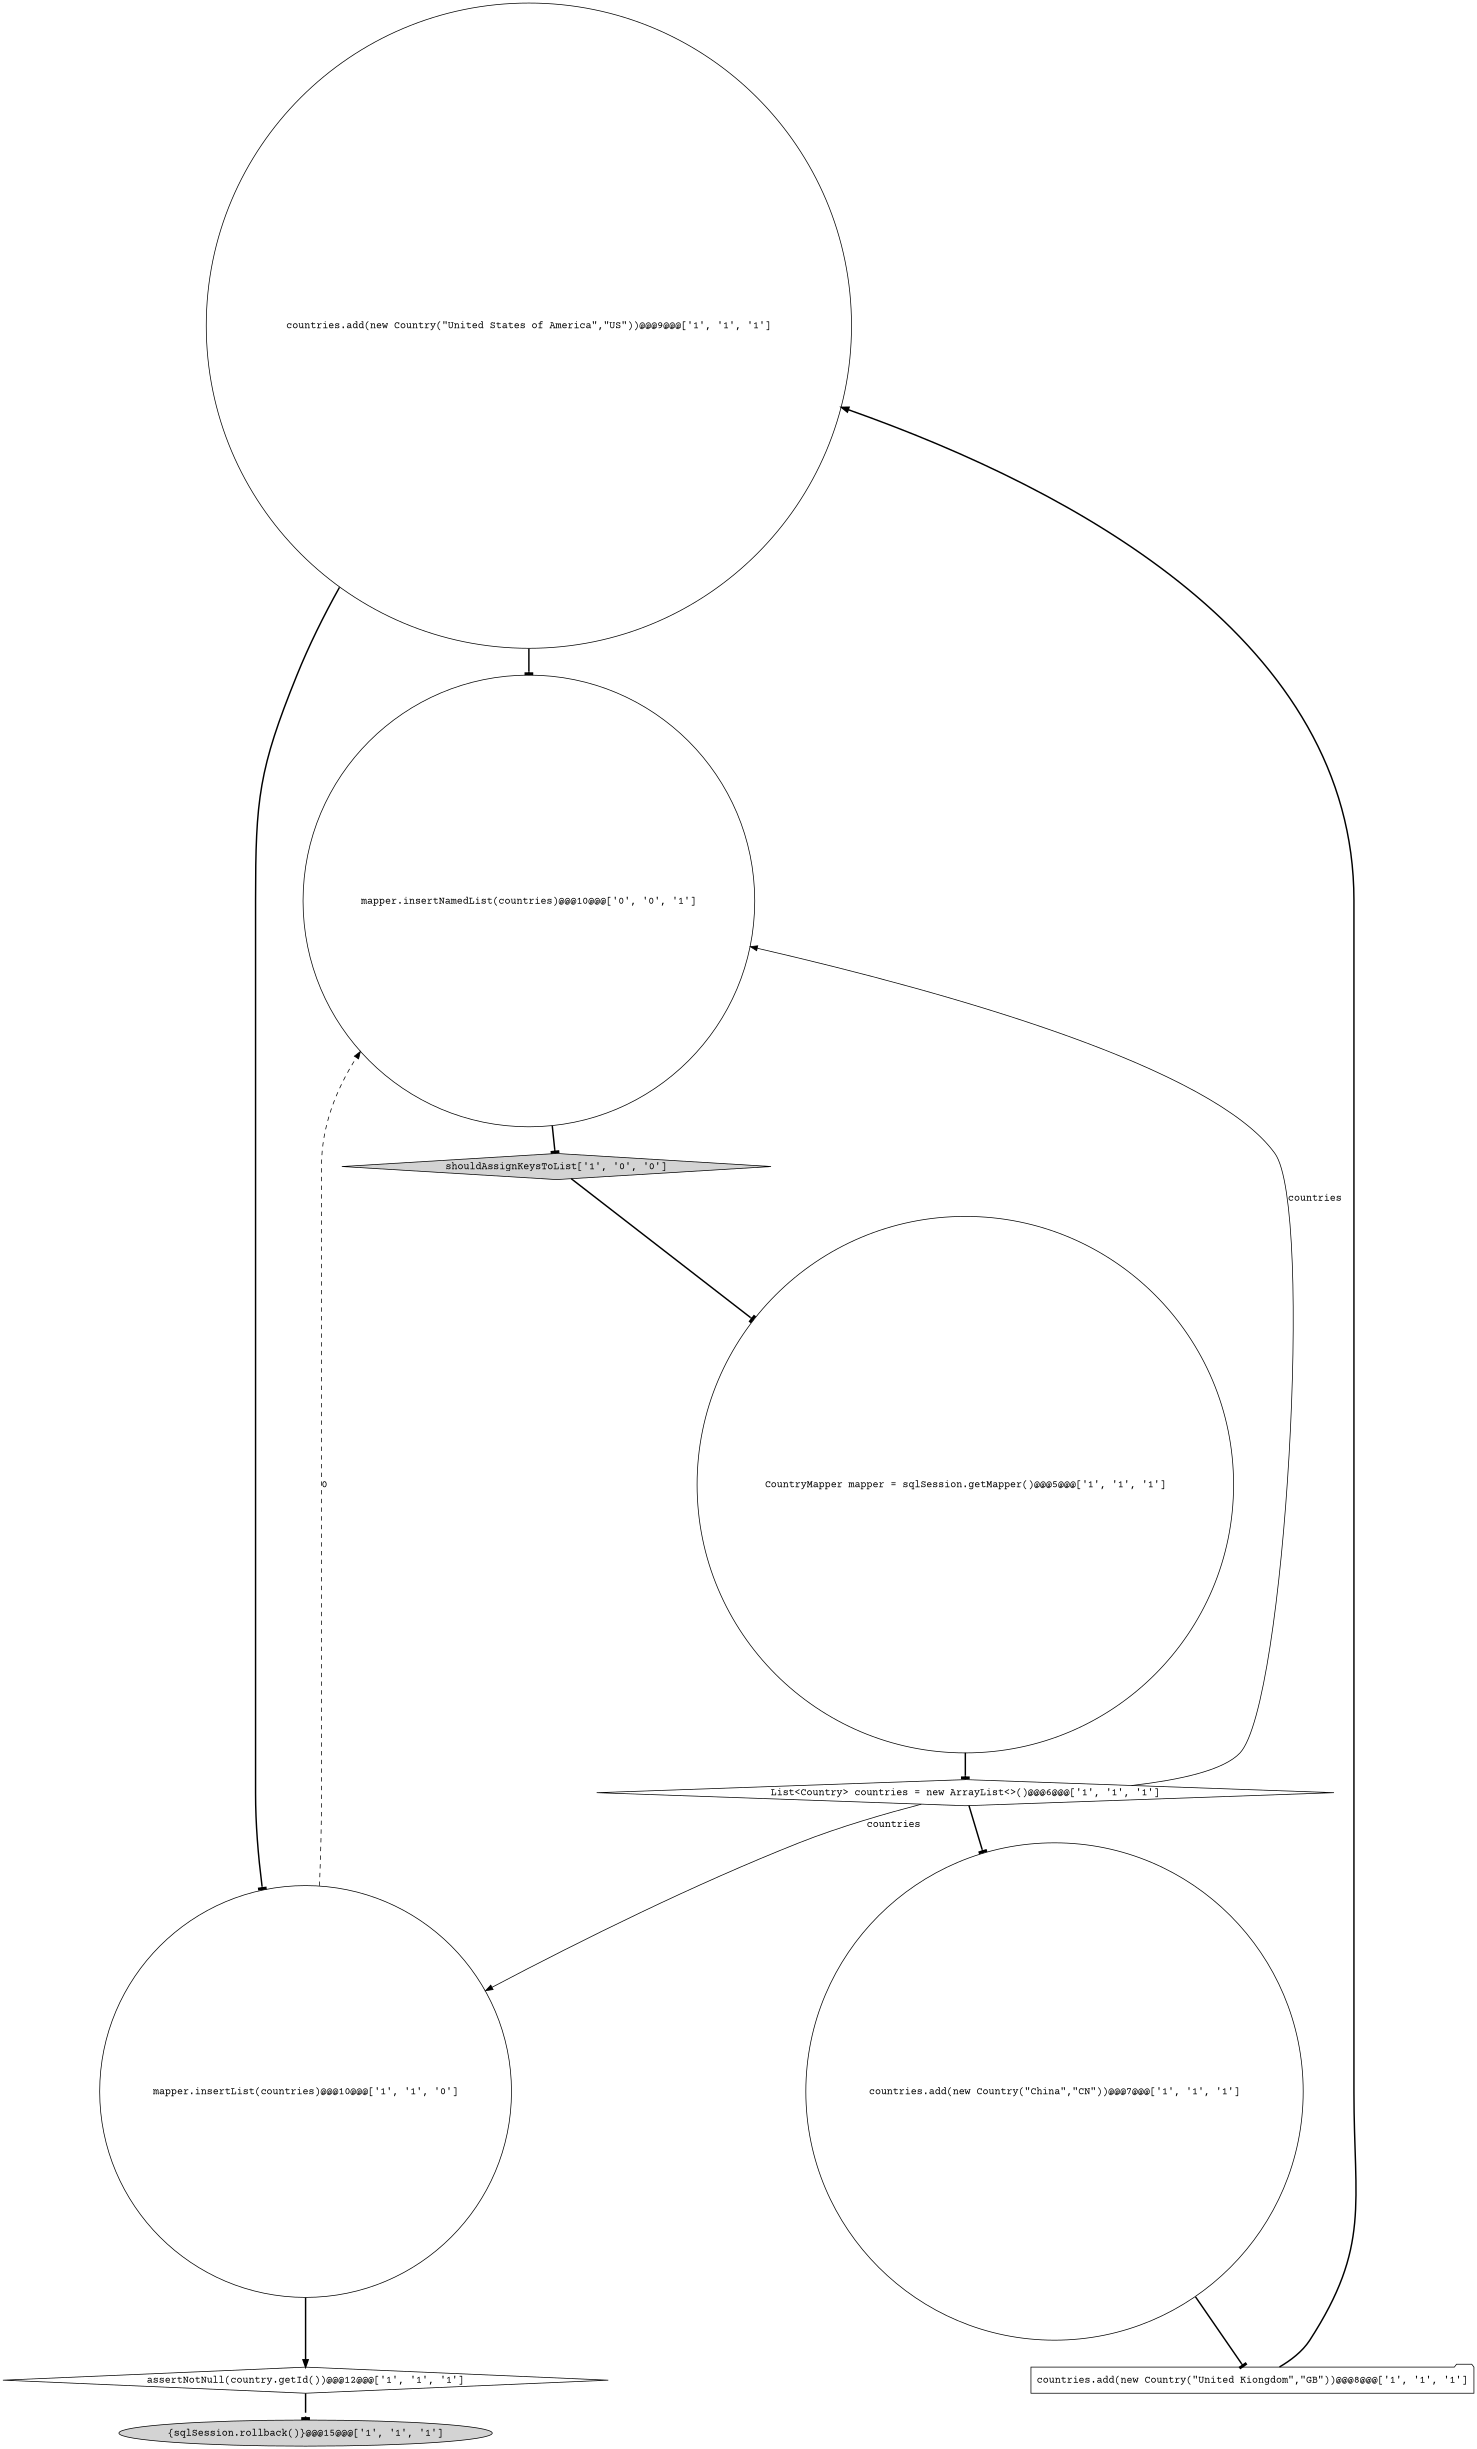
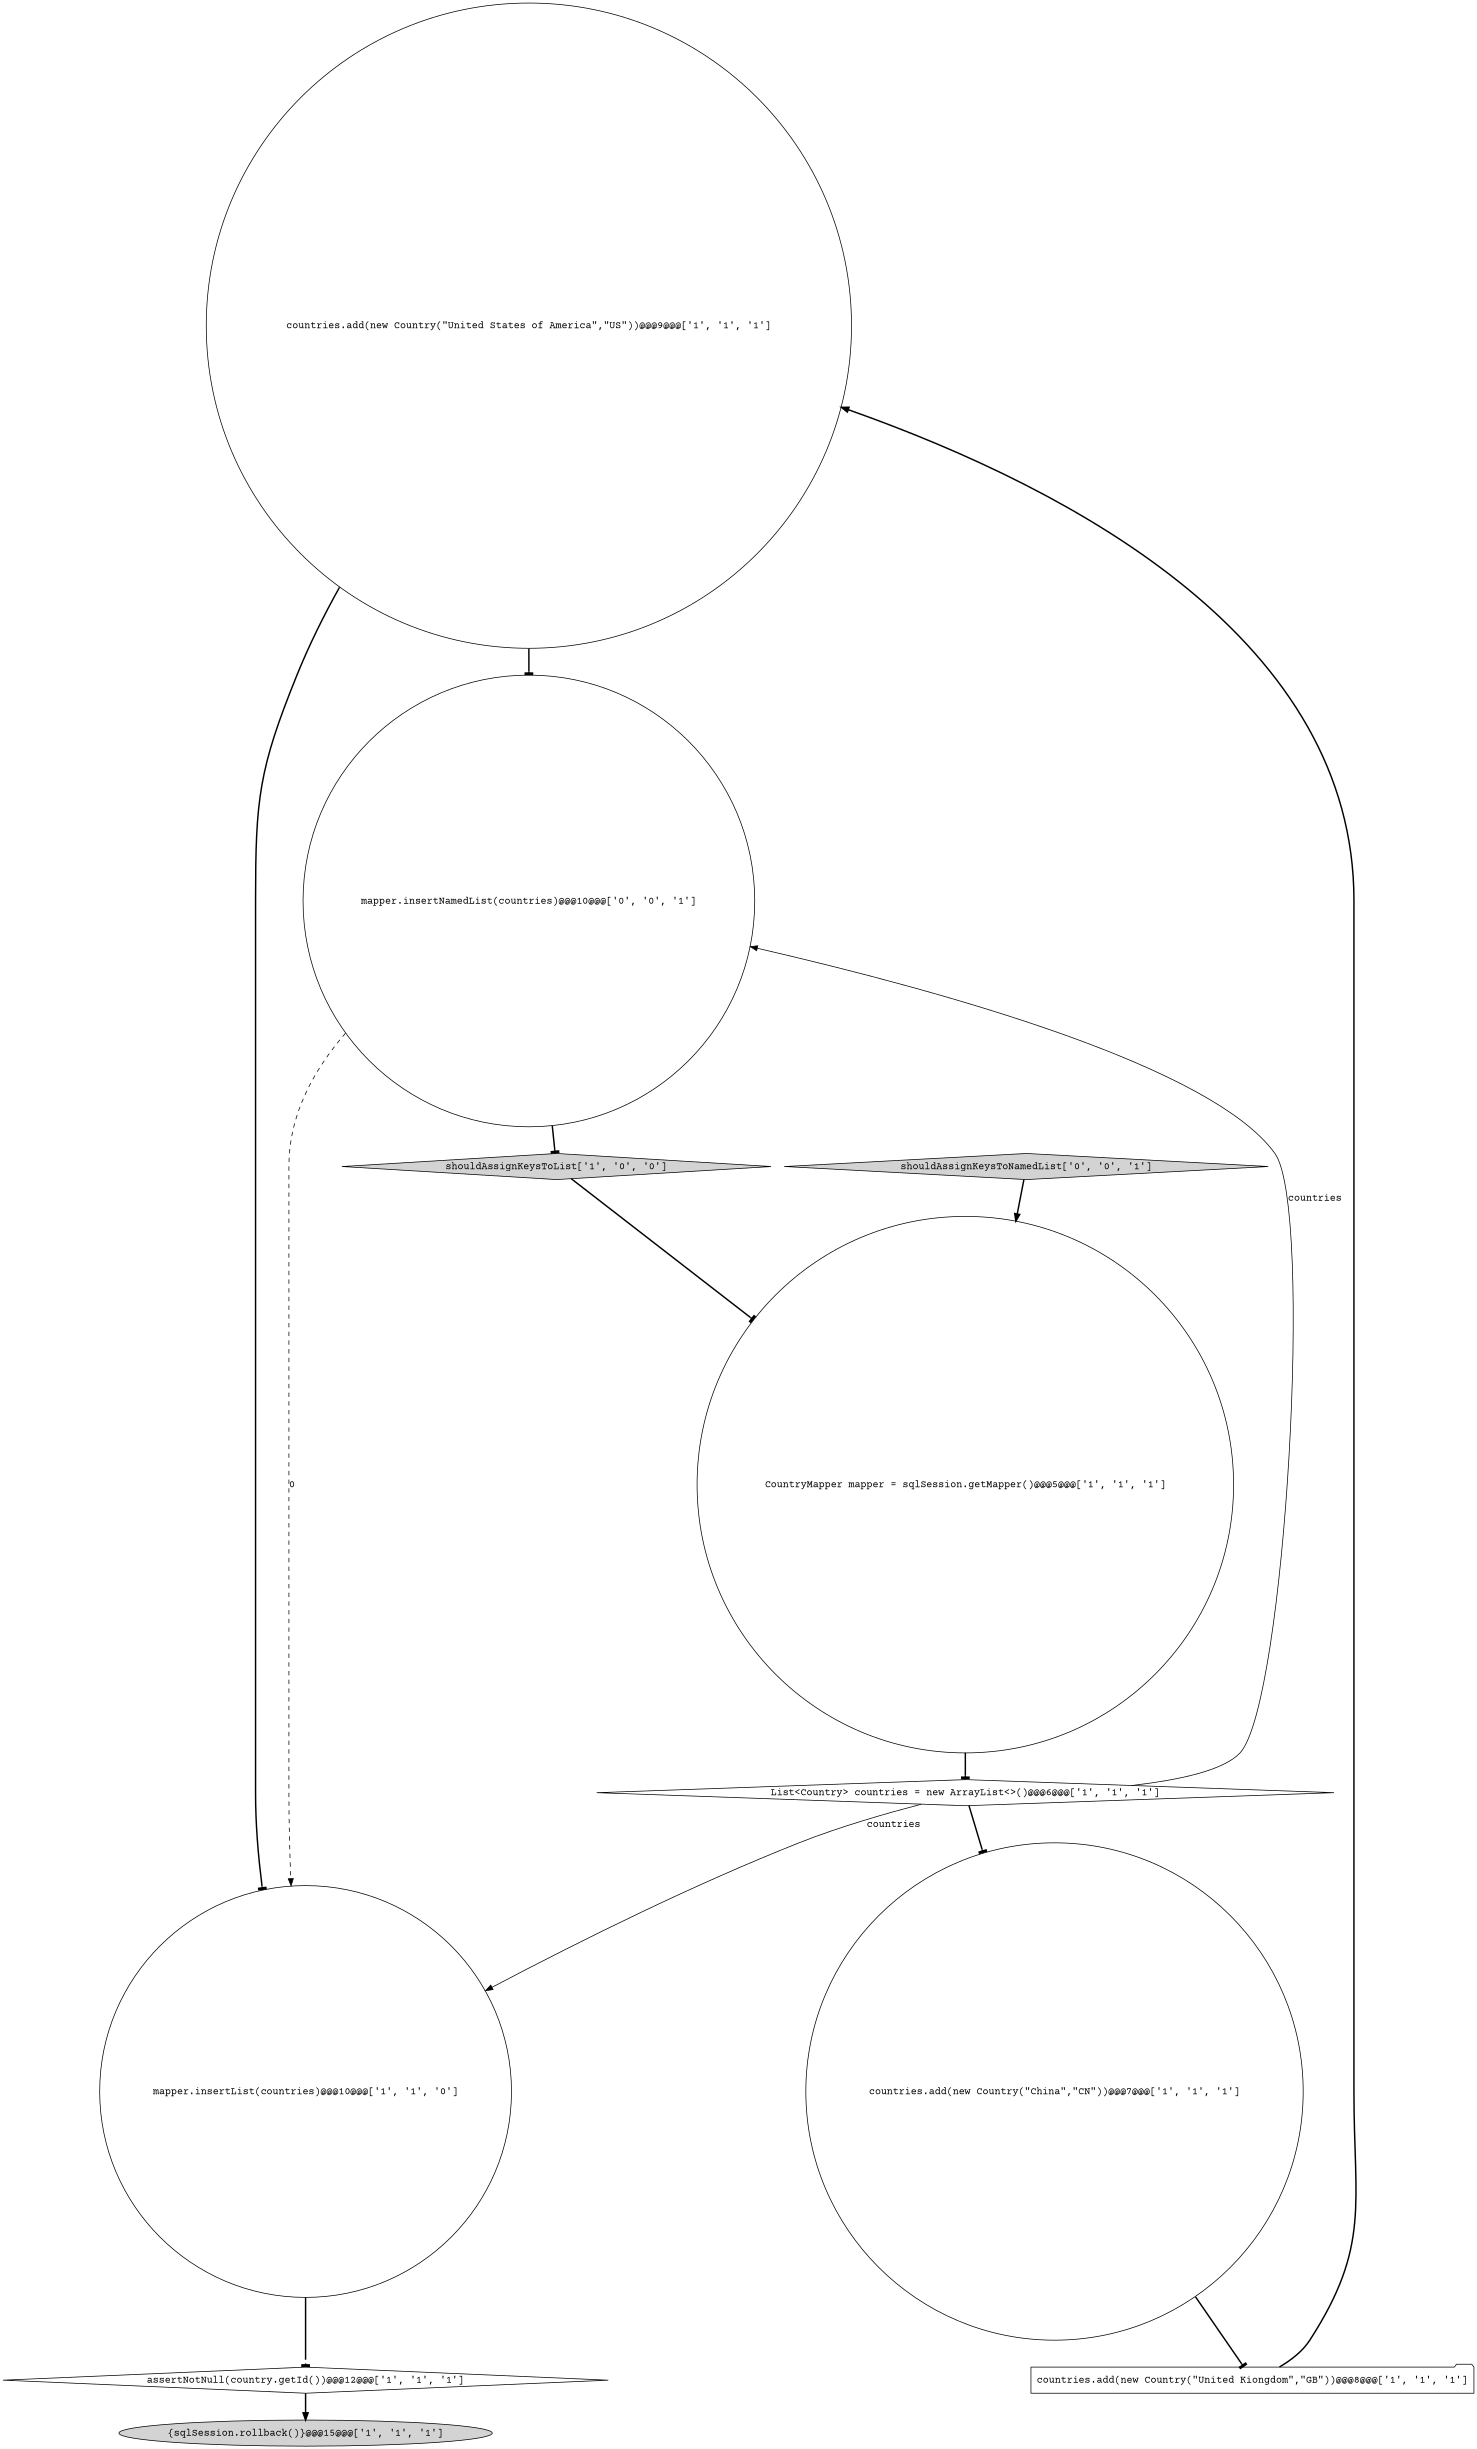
none -> (1026, 1167)
(322, 1468) -> (289, 1449)
(306, 2329) -> (306, 2329)
(306, 2403) -> (306, 2403)
